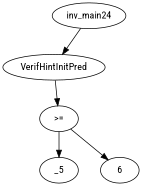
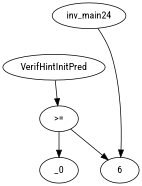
(74, 38) -> (118, 87)
(59, 170) -> (59, 170)
